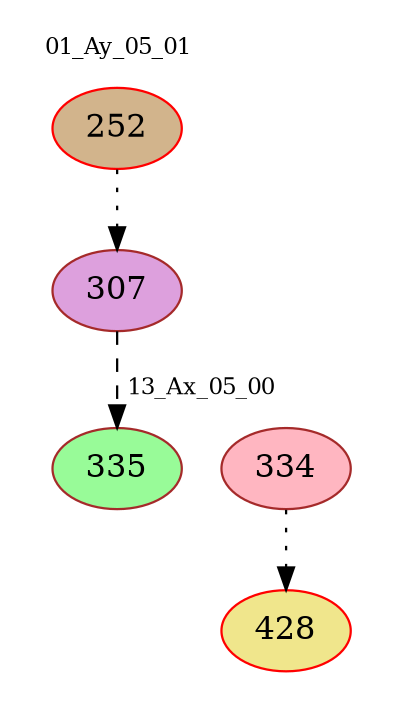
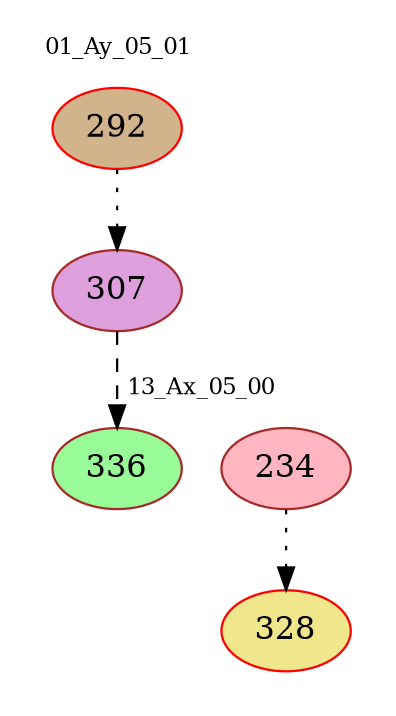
(117, 128) -> (117, 128)
(117, 469) -> (117, 469)
(286, 469) -> (286, 469)
(286, 631) -> (286, 631)
